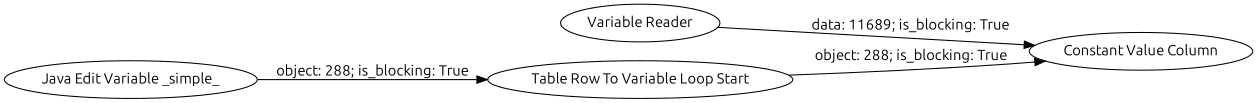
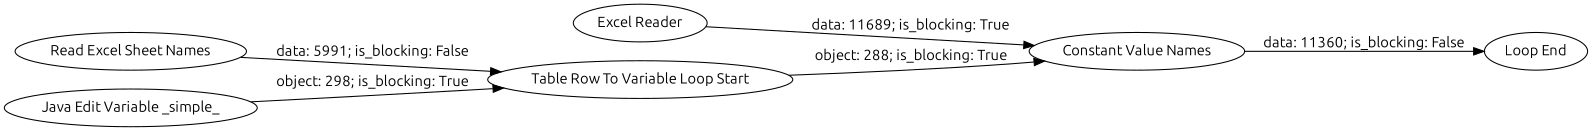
(640, 23) -> (640, 23)
none -> (131, 51)
(1141, 51) -> (1137, 51)
none -> (1536, 51)
(373, 72) -> (373, 82)
